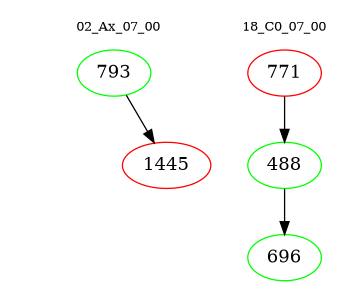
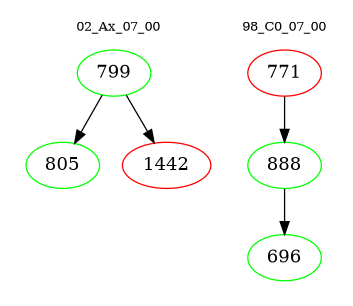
(285, 28) -> (285, 28)
(114, 73) -> (114, 73)
none -> (63, 165)
(167, 165) -> (167, 165)
(285, 165) -> (285, 165)
